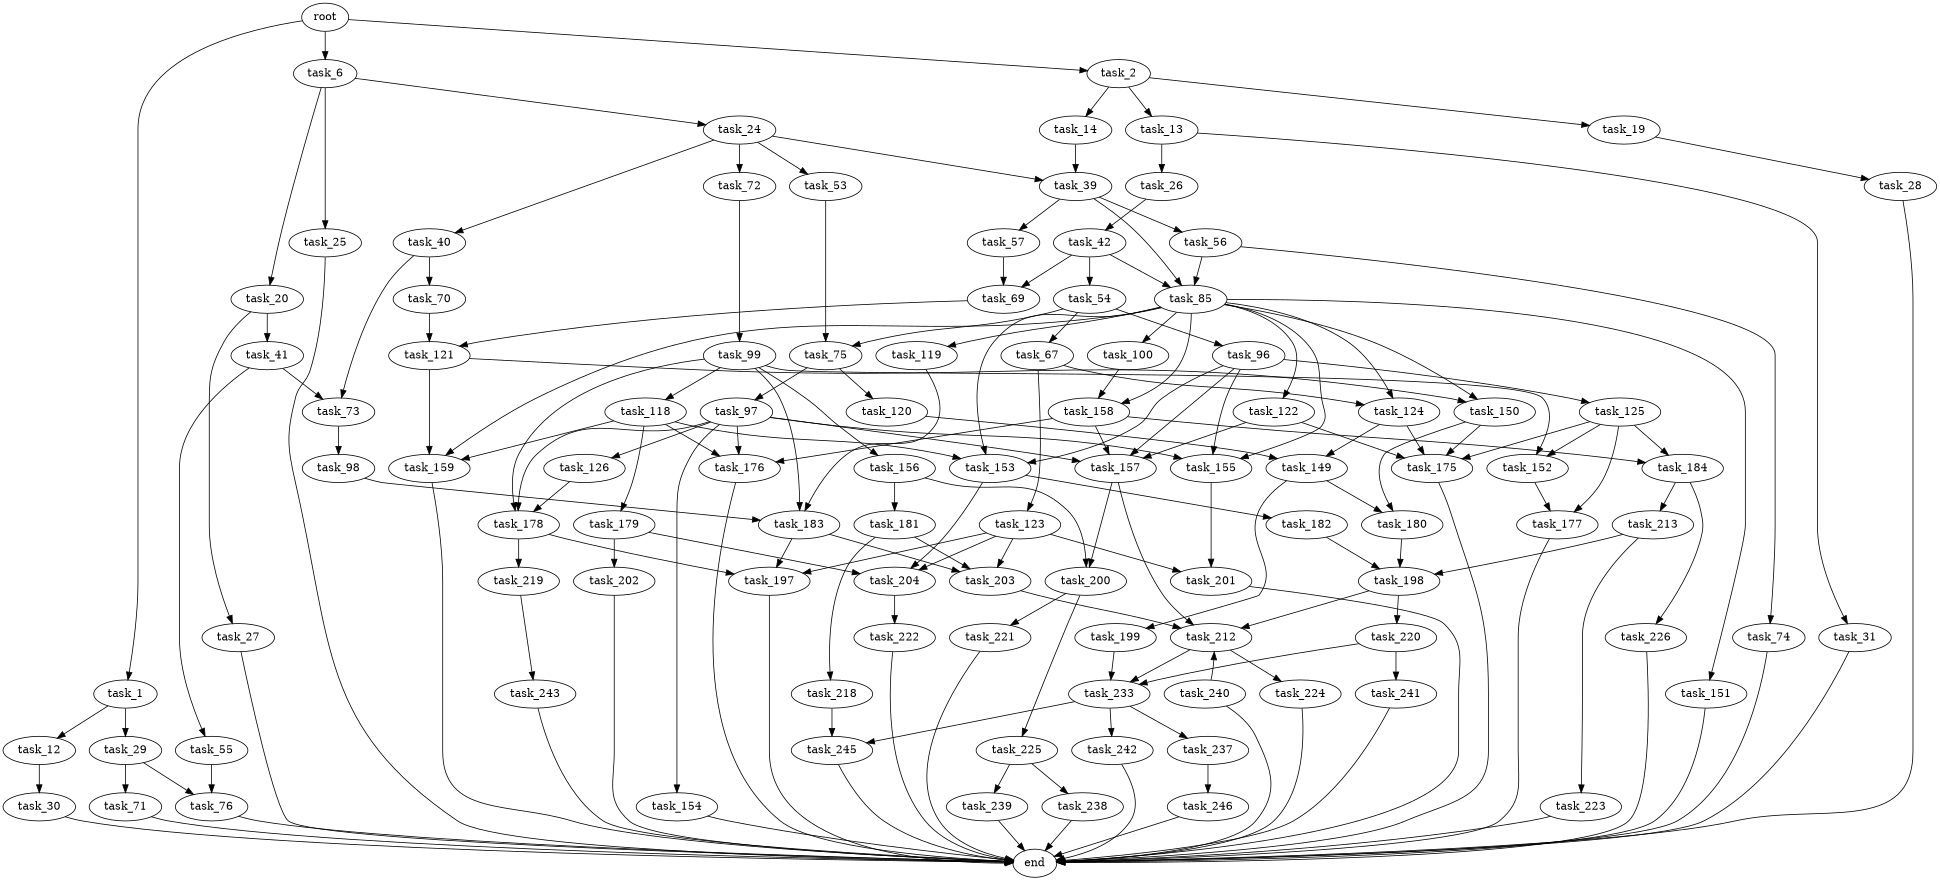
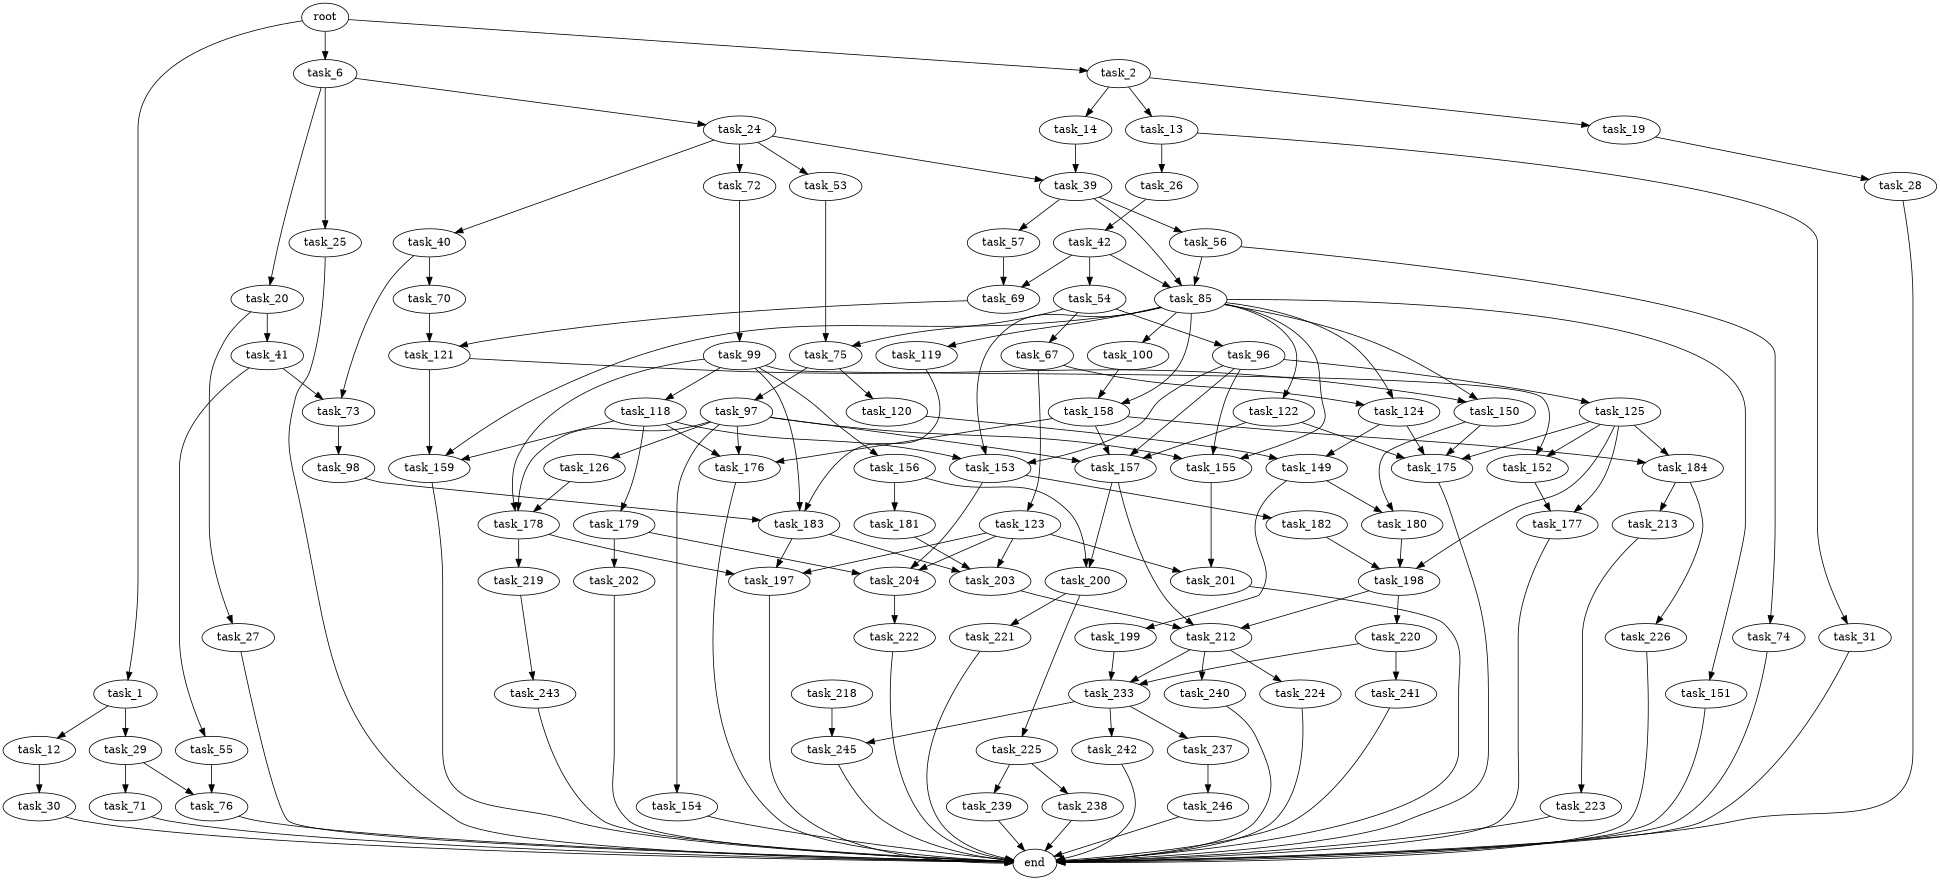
(1533, 555) -> (1528, 503)
(836, 598) -> none
(1212, 673) -> (1203, 662)
